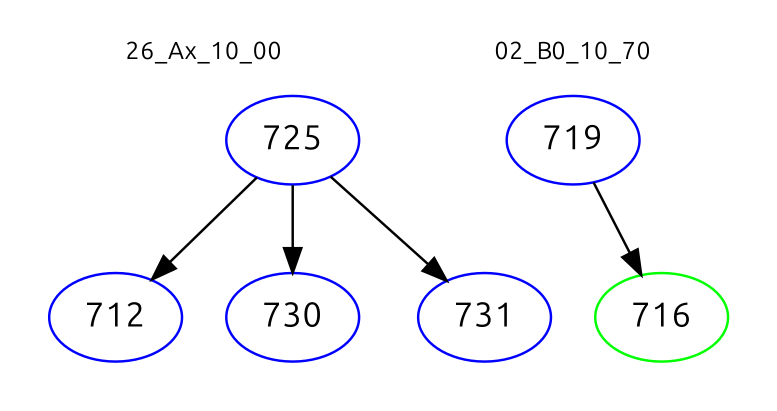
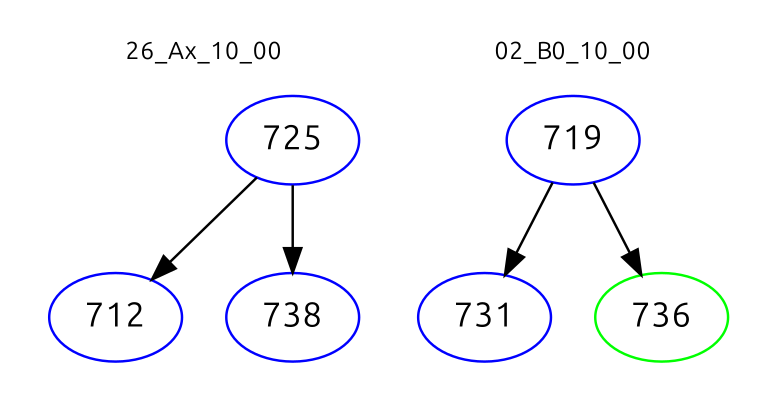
(573, 53) -> (573, 53)
(362, 205) -> (535, 218)
(293, 317) -> (293, 317)
(662, 317) -> (662, 317)
